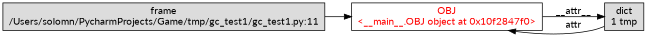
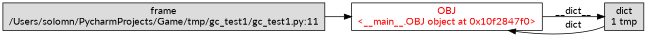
(573, 11) -> (573, 11)
(573, 25) -> (573, 25)
